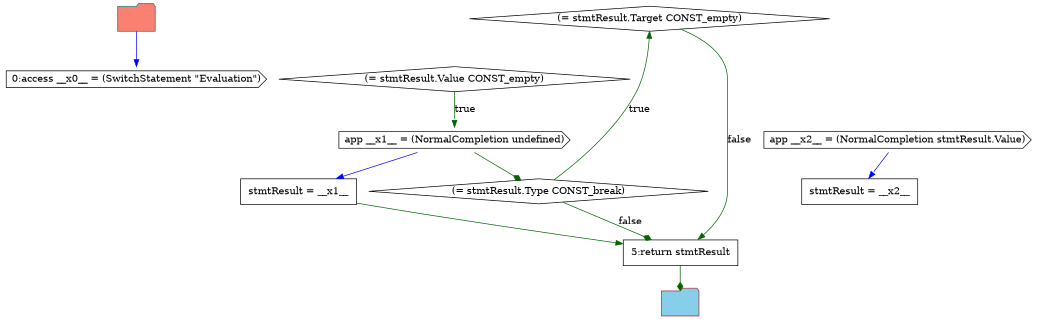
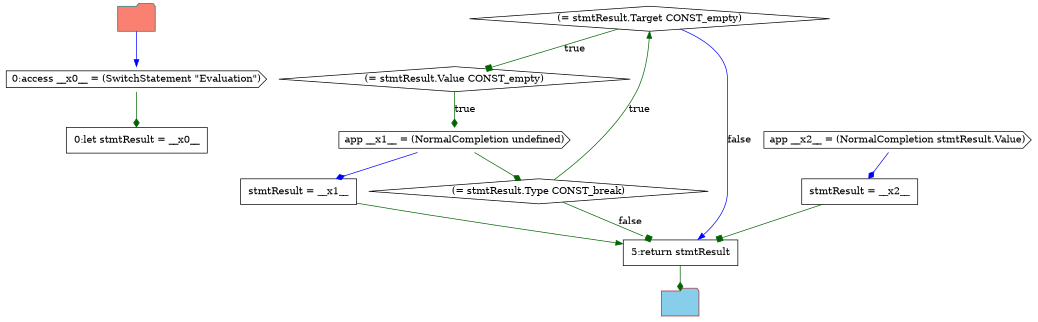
none -> (555, 48)
(455, 105) -> (455, 105)
(727, 124) -> (727, 124)
none -> (136, 140)
(881, 162) -> (881, 162)
(380, 164) -> (380, 164)
(603, 219) -> (603, 219)
none -> (773, 221)
